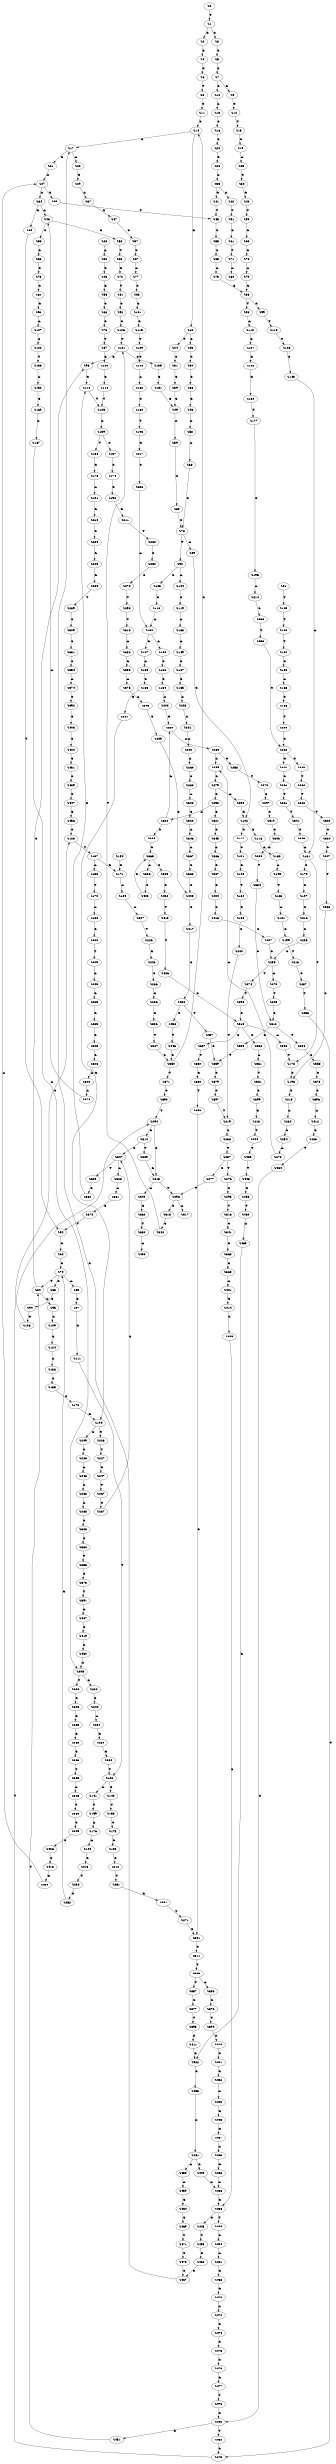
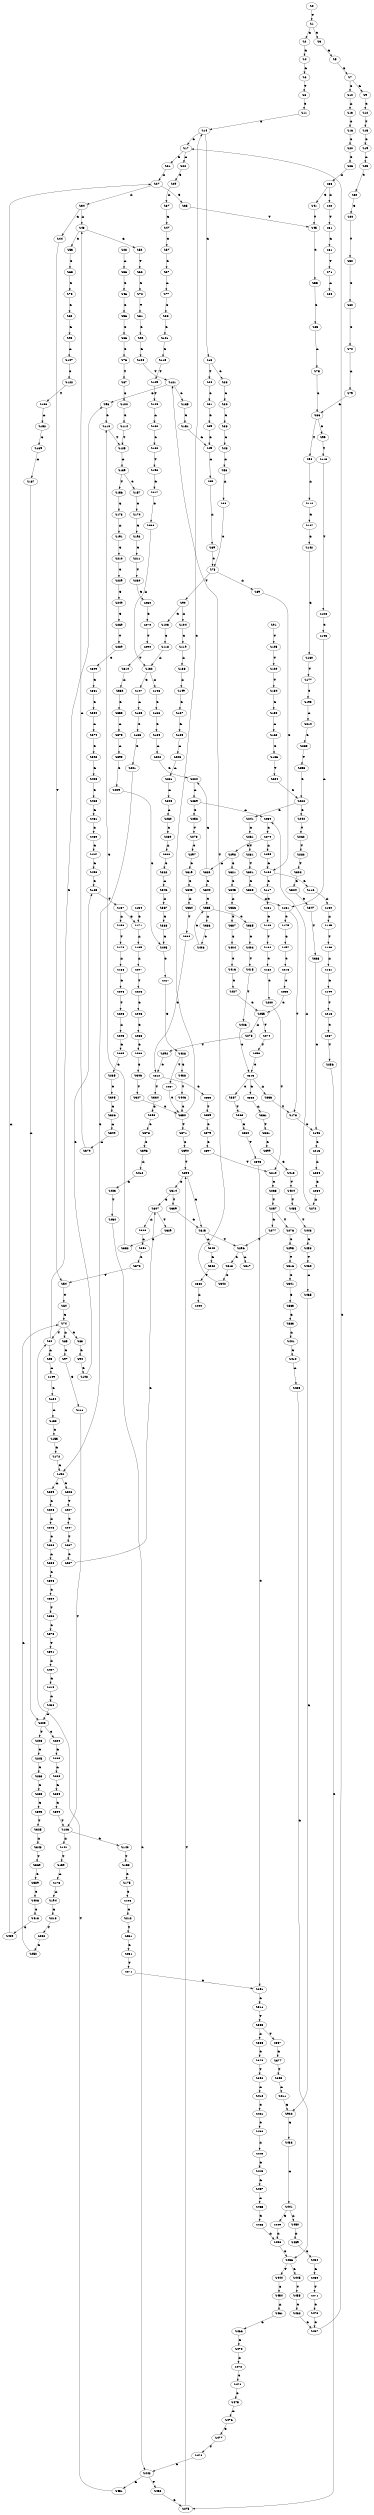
(212, 1049) -> (171, 1101)
